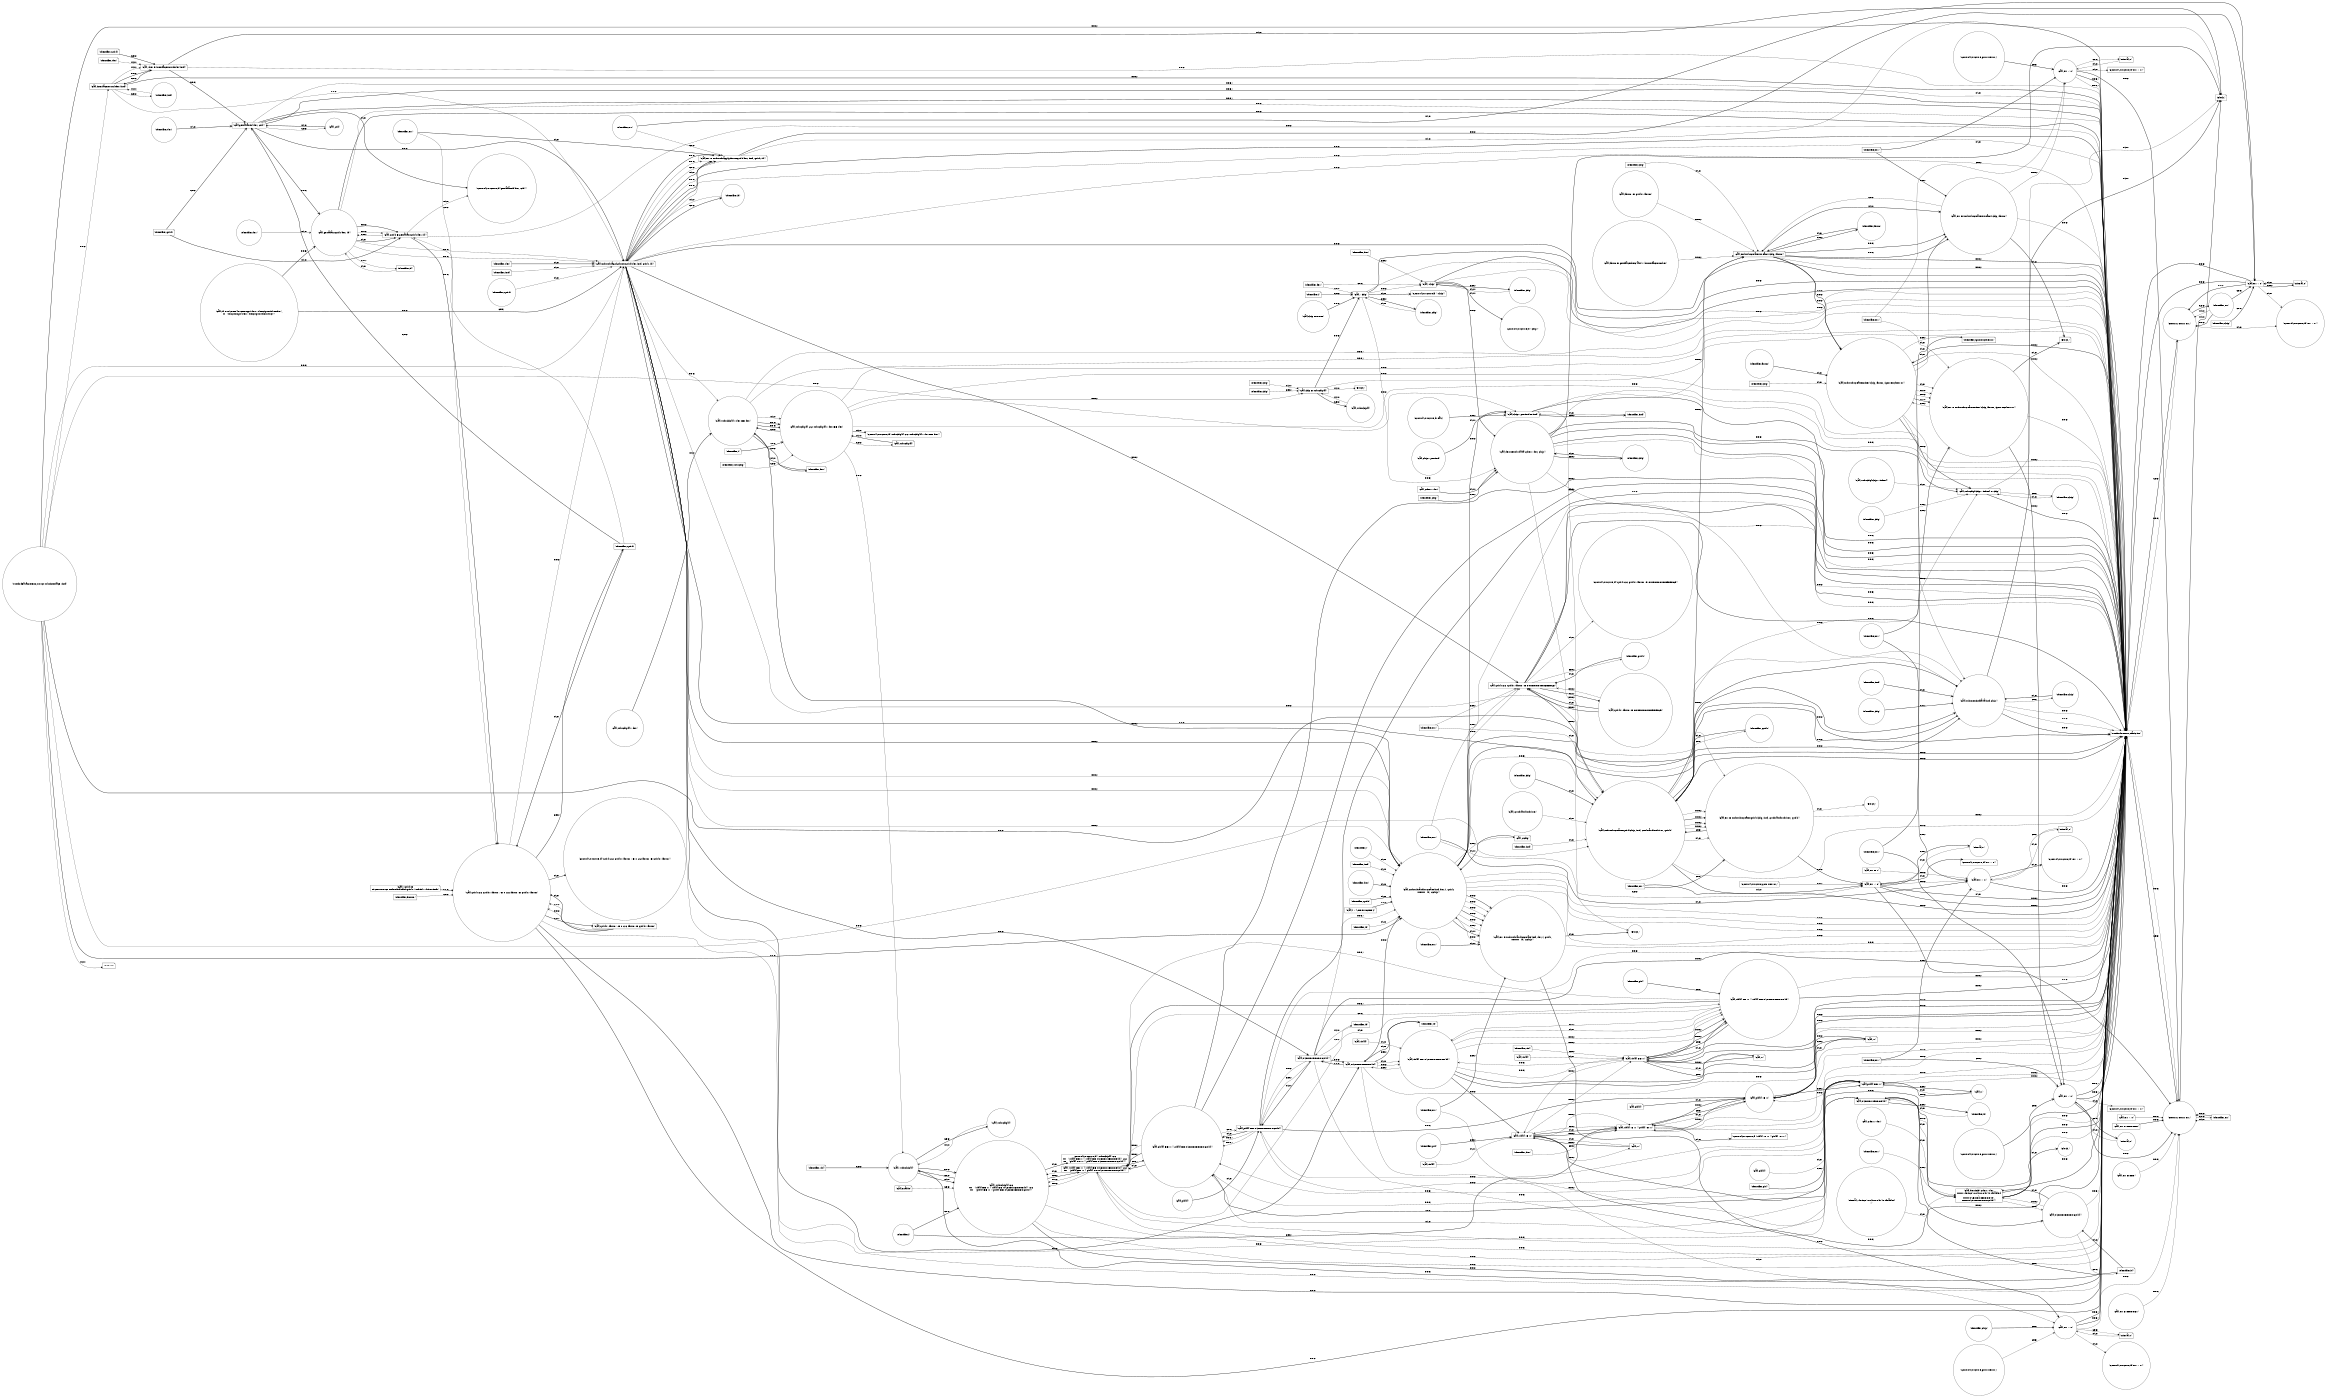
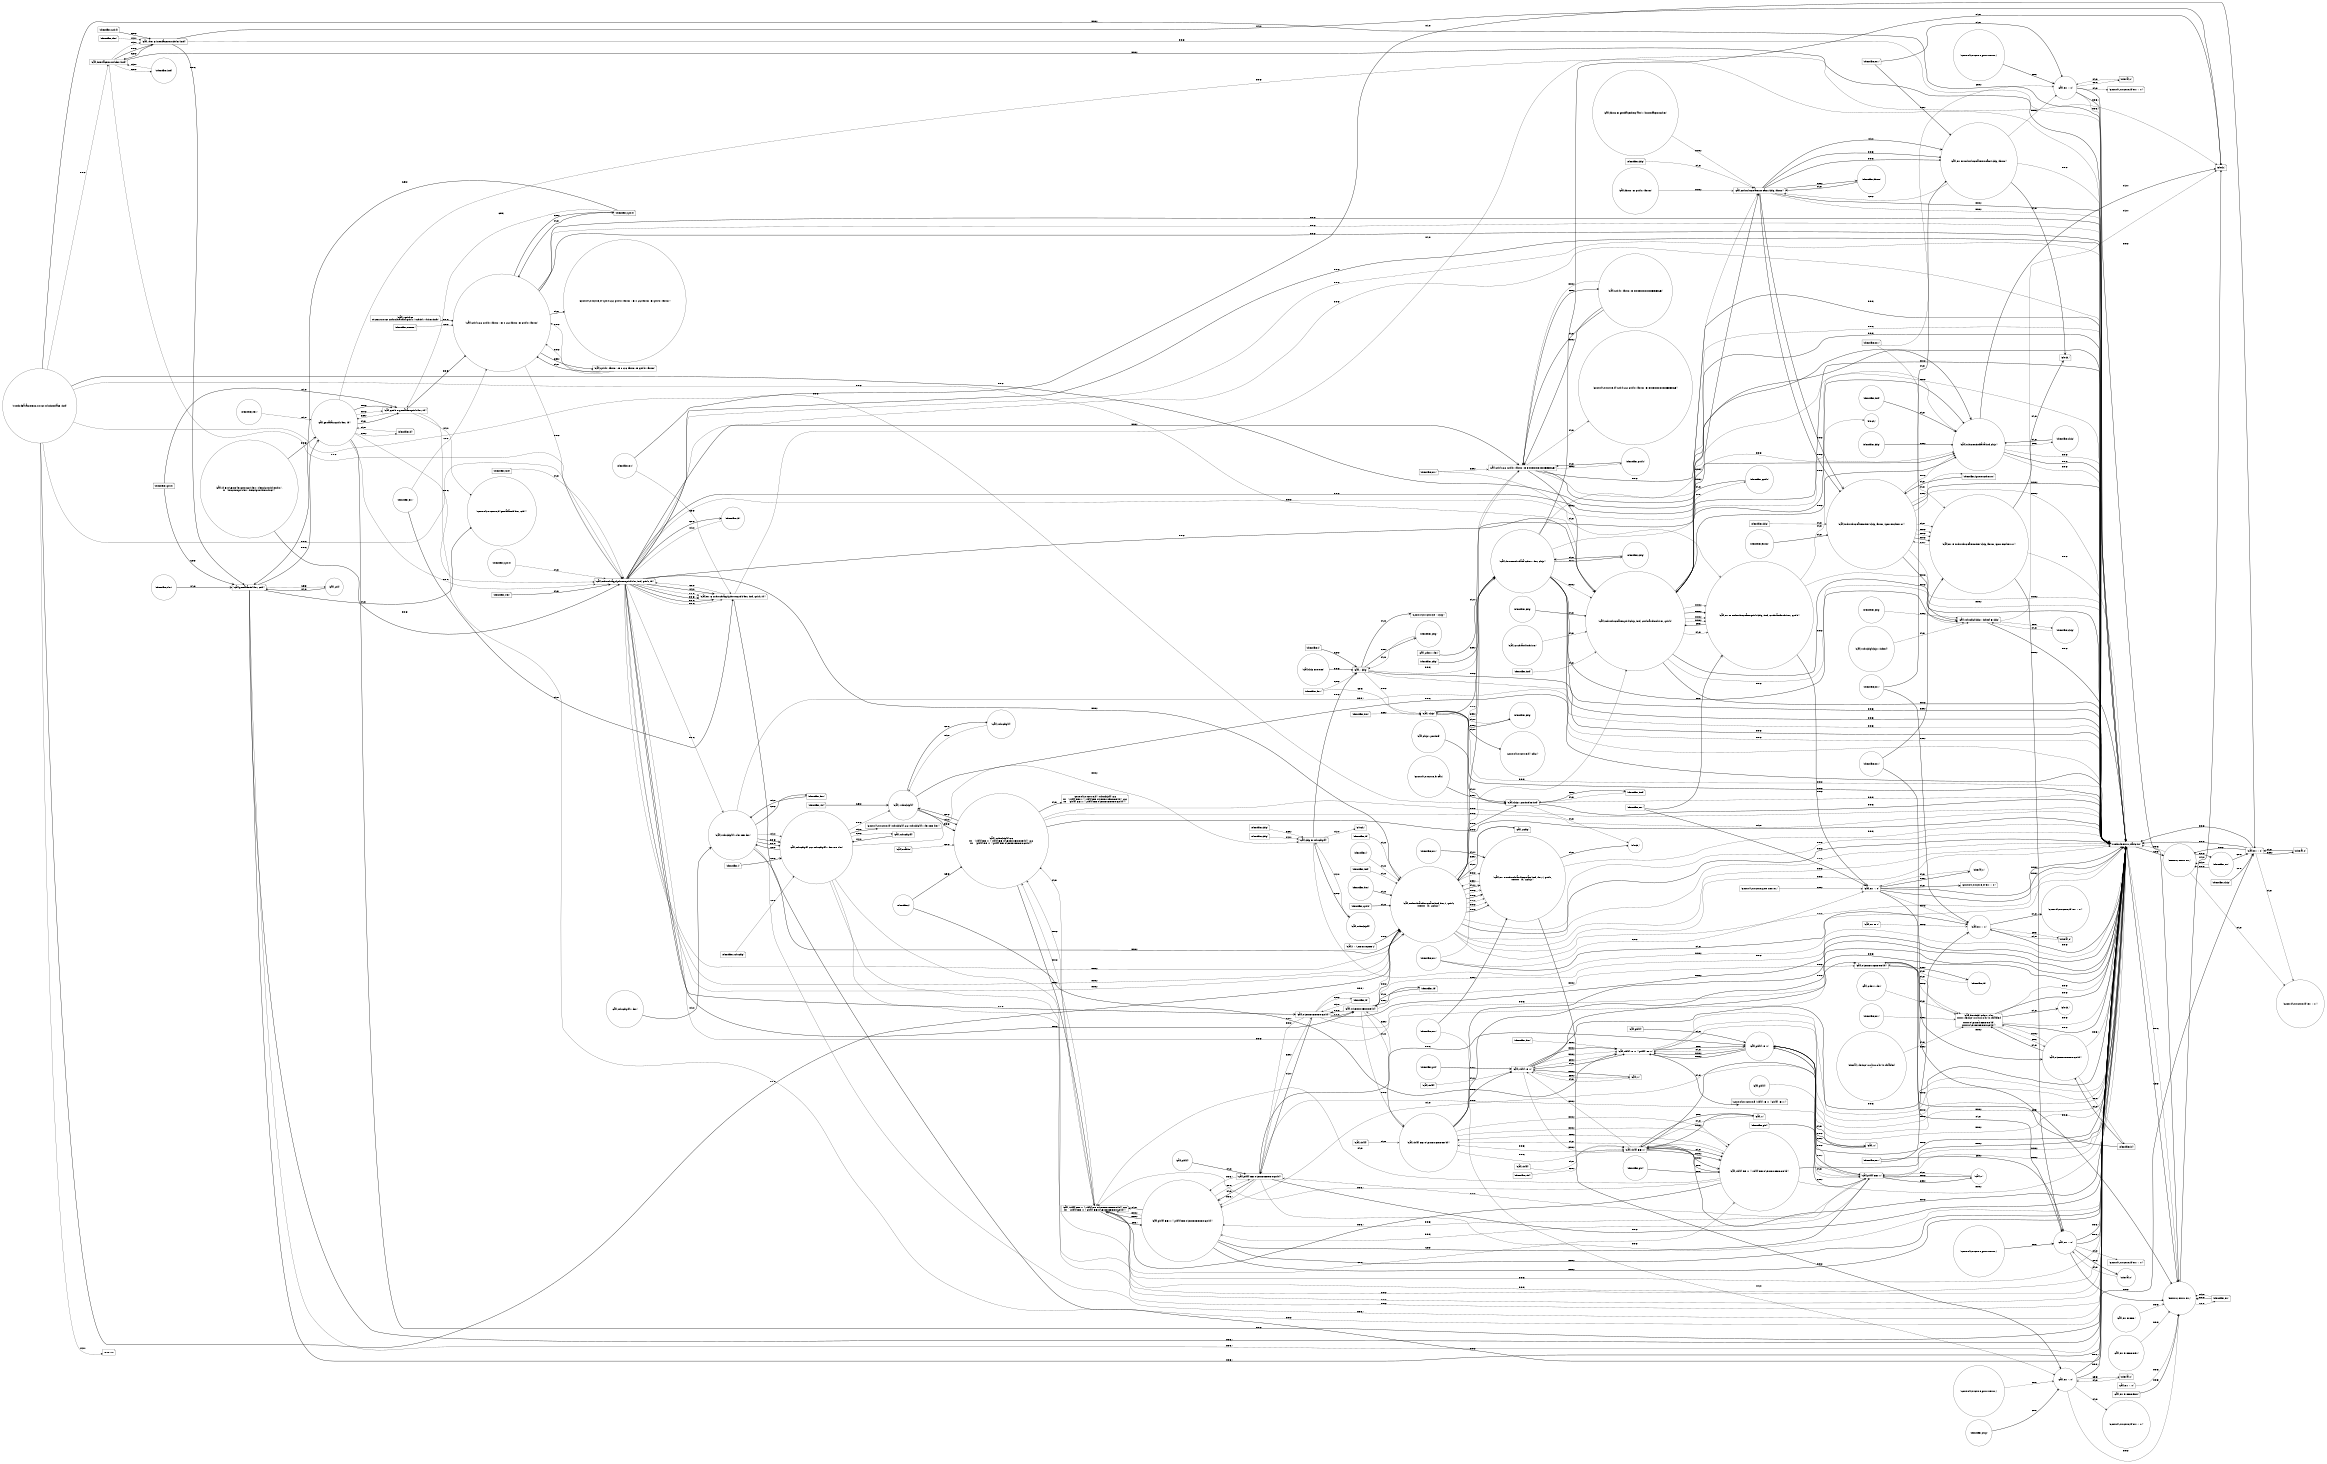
(469, 148) -> none
